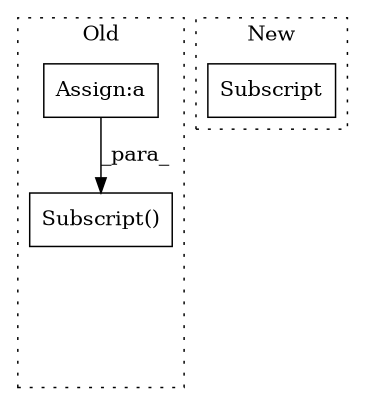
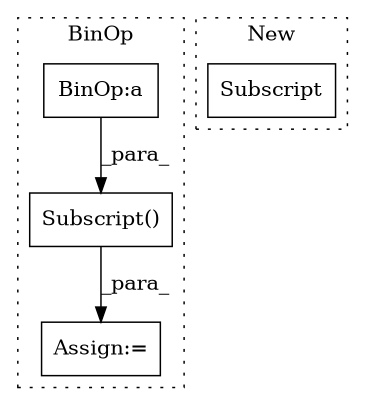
(101, 35) -> (101, 35)
(101, 91) -> (101, 91)
none -> (101, 349)
